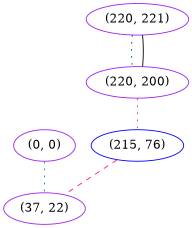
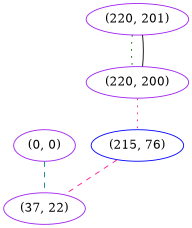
(137, 19) -> (137, 19)
(45, 177) -> (45, 177)
